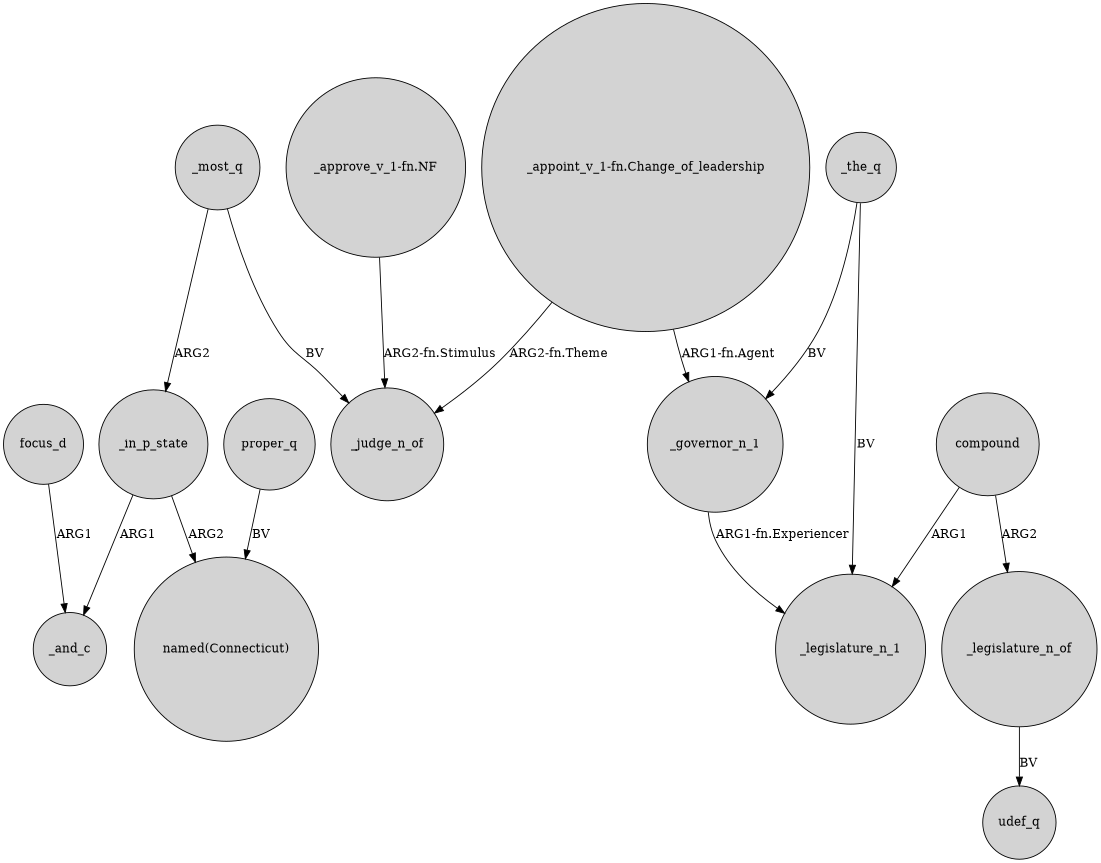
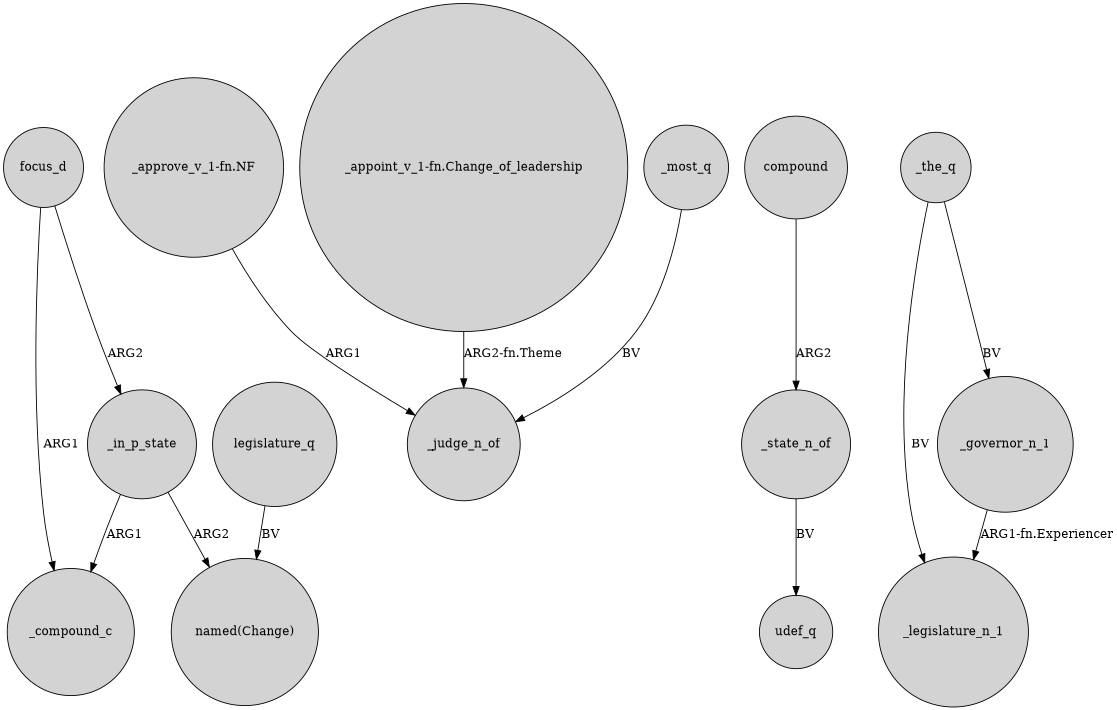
(188, 296) -> (84, 297)
(679, 351) -> none
(440, 354) -> (344, 354)
(269, 444) -> (275, 444)
(928, 533) -> none
(70, 649) -> (71, 632)
(226, 649) -> (245, 632)
(1019, 649) -> (796, 444)
